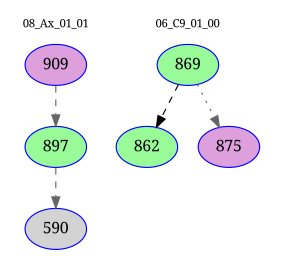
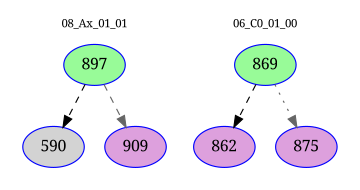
(188, 24) -> (265, 24)
(56, 100) -> (112, 101)
(147, 147) -> (224, 147)
(56, 182) -> (77, 101)
